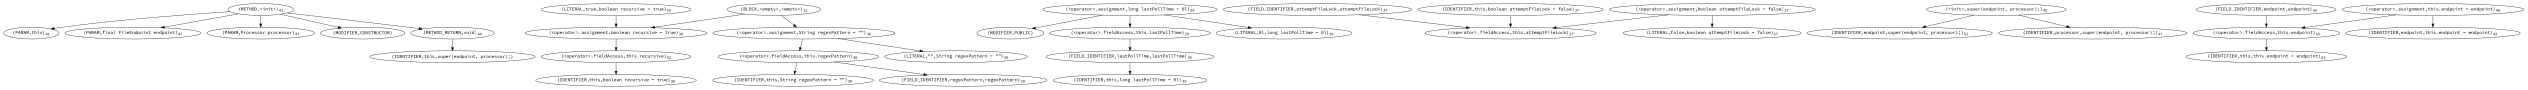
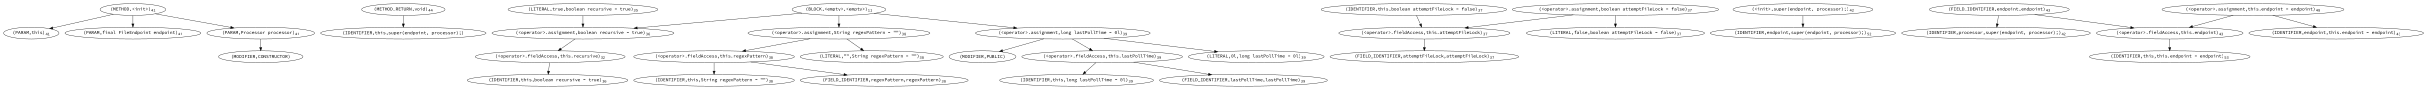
(309, 21) -> (261, 43)
(353, 21) -> none
none -> (944, 21)
(1413, 21) -> (1424, 43)
(2043, 21) -> (1998, 20)
(1130, 67) -> (1091, 67)
